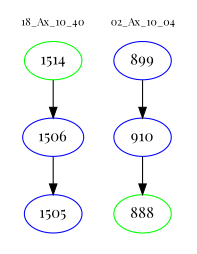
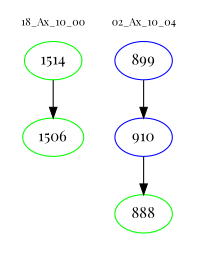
(53, 23) -> (54, 23)
(53, 137) -> (53, 137)
(53, 214) -> none
